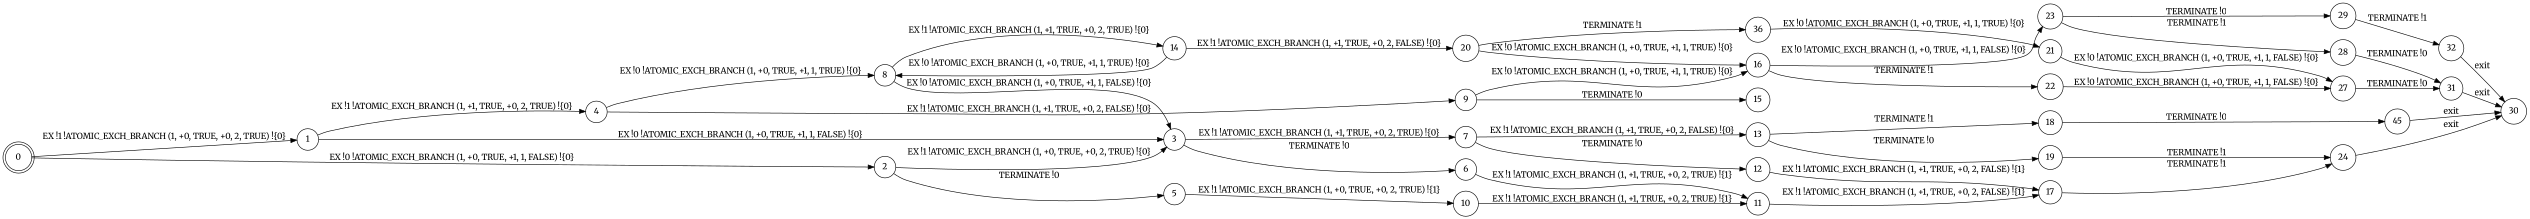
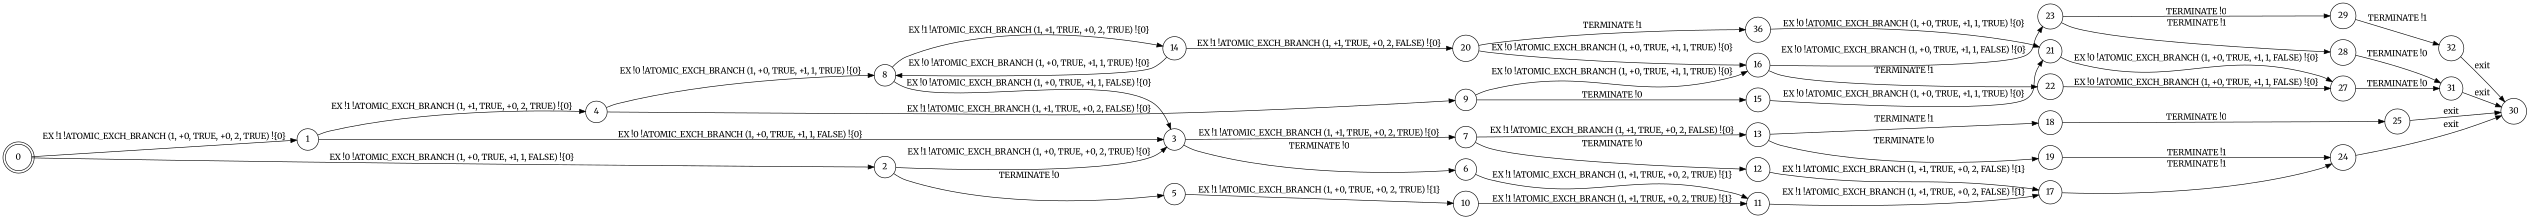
none -> (1917, 106)
(2397, 122) -> (2397, 122)
